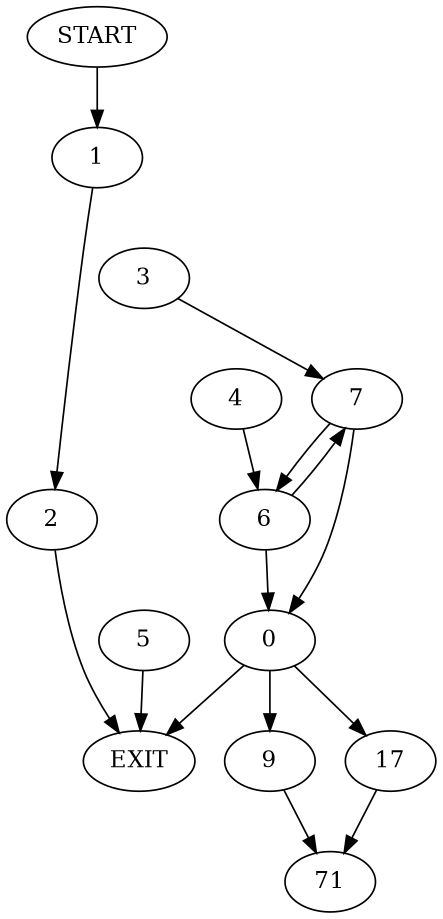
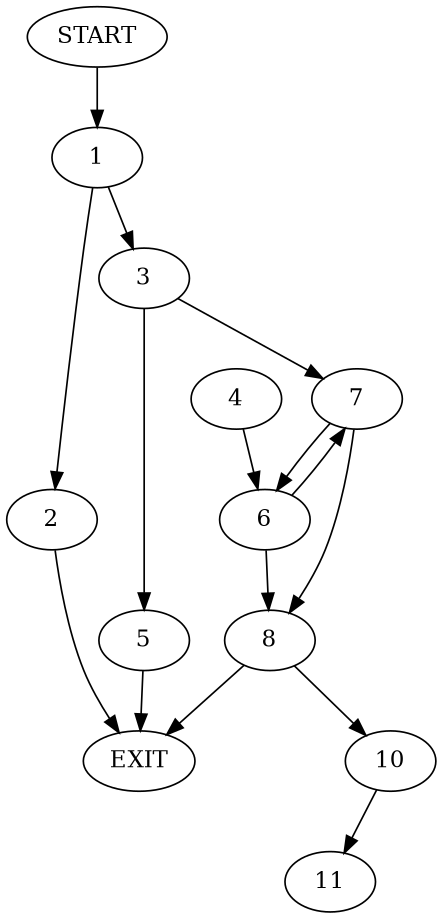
none -> (118, 210)
none -> (144, 451)
(270, 640) -> (270, 640)
(270, 761) -> none
(391, 761) -> (391, 761)
(330, 882) -> (330, 882)
